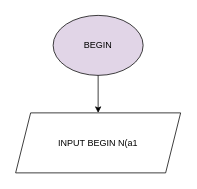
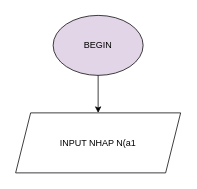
(98, 143) -> (98, 143)
